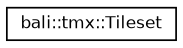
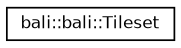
(91, 24) -> (91, 24)
